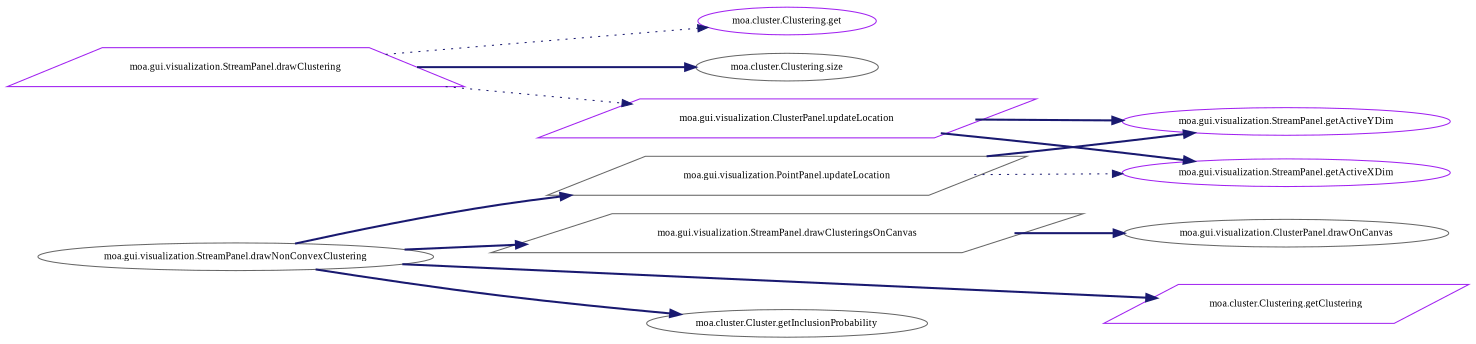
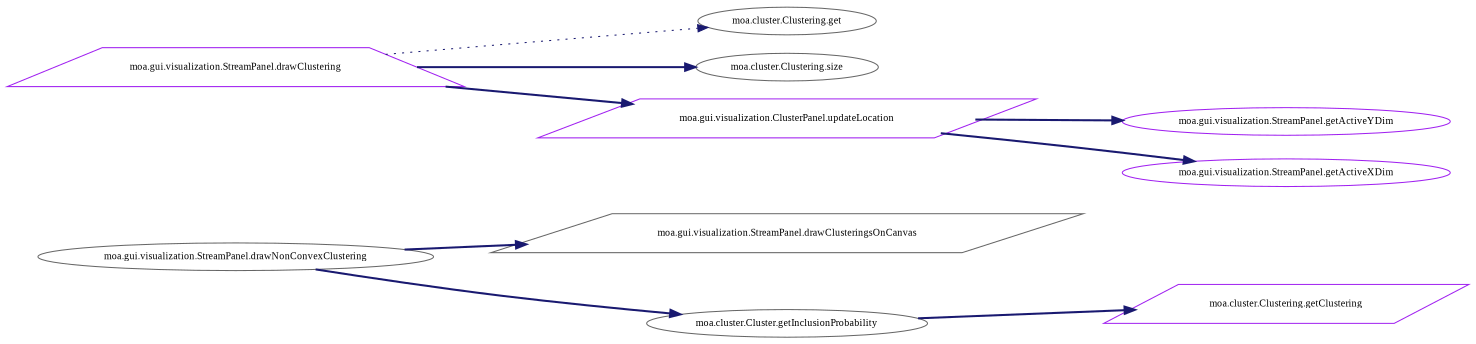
(787, 21) -> (787, 21)
(534, 95) -> (534, 95)
(787, 176) -> none
(1286, 233) -> none
(774, 281) -> (1021, 314)
